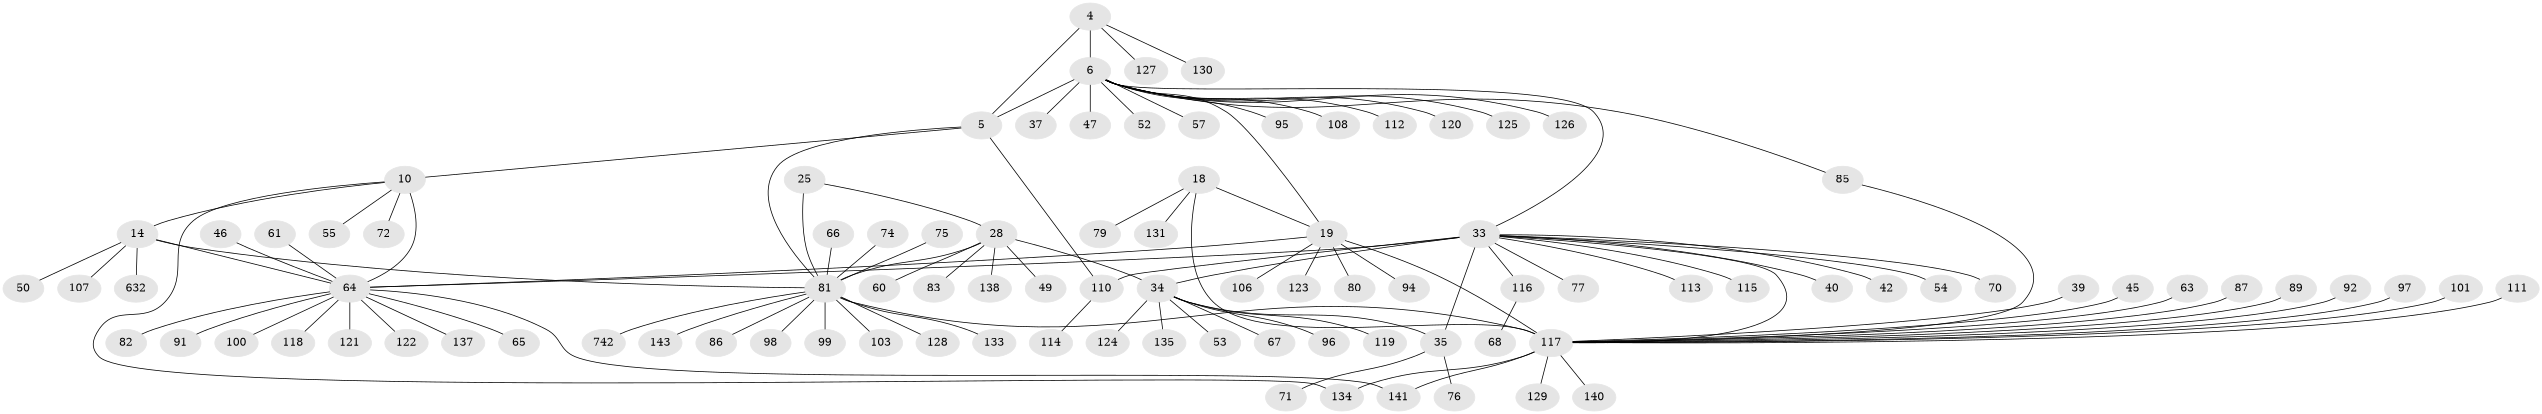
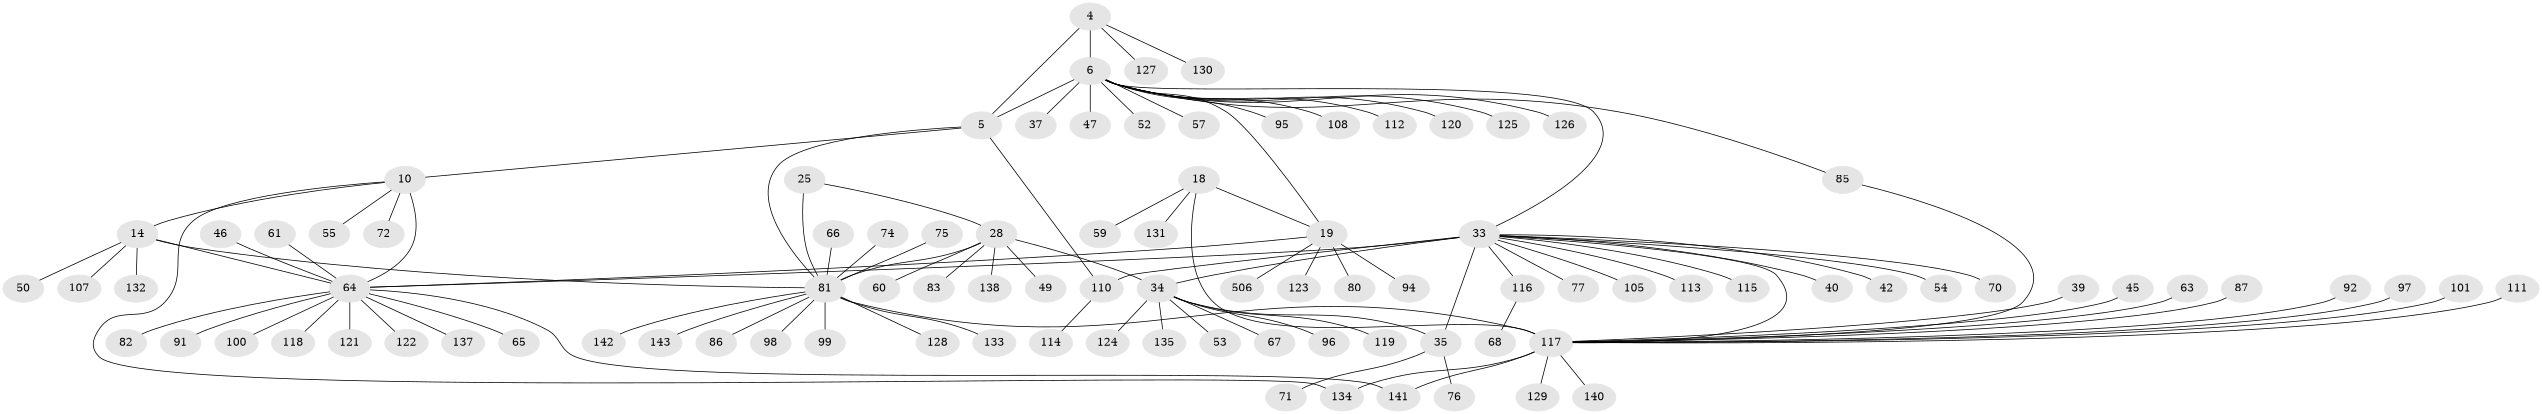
(1100, 234) -> (1100, 234)
(1444, 279) -> none
(136, 289) -> (136, 289)
(1242, 289) -> (1242, 289)
none -> (1634, 289)
(2296, 289) -> none
(604, 343) -> (604, 343)
(881, 343) -> none
